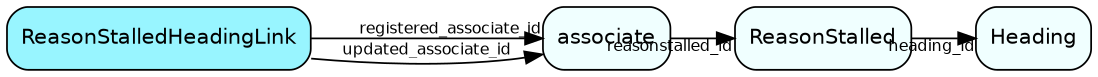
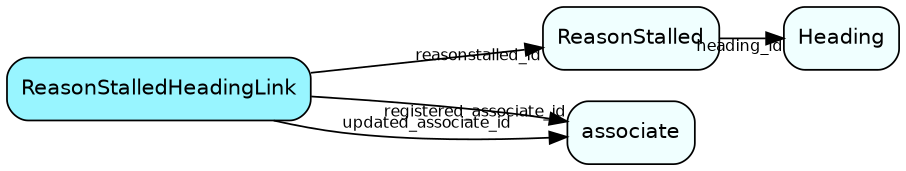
(694, 38) -> (418, 61)
